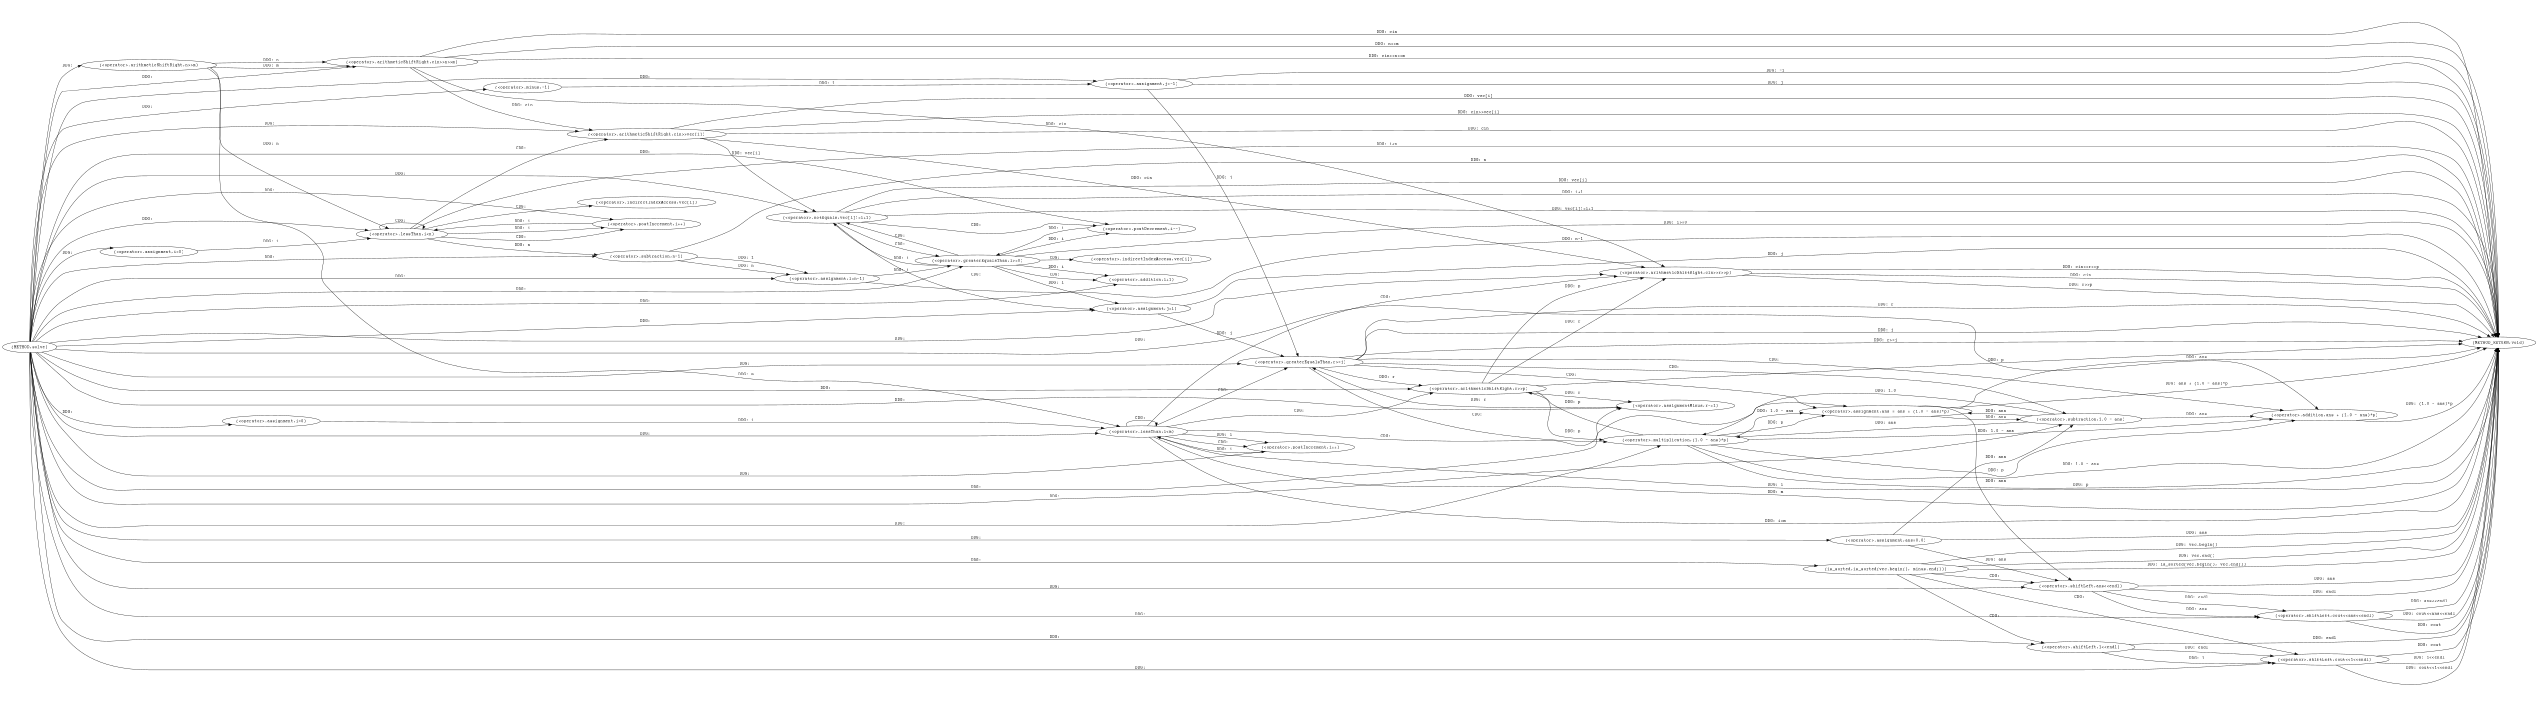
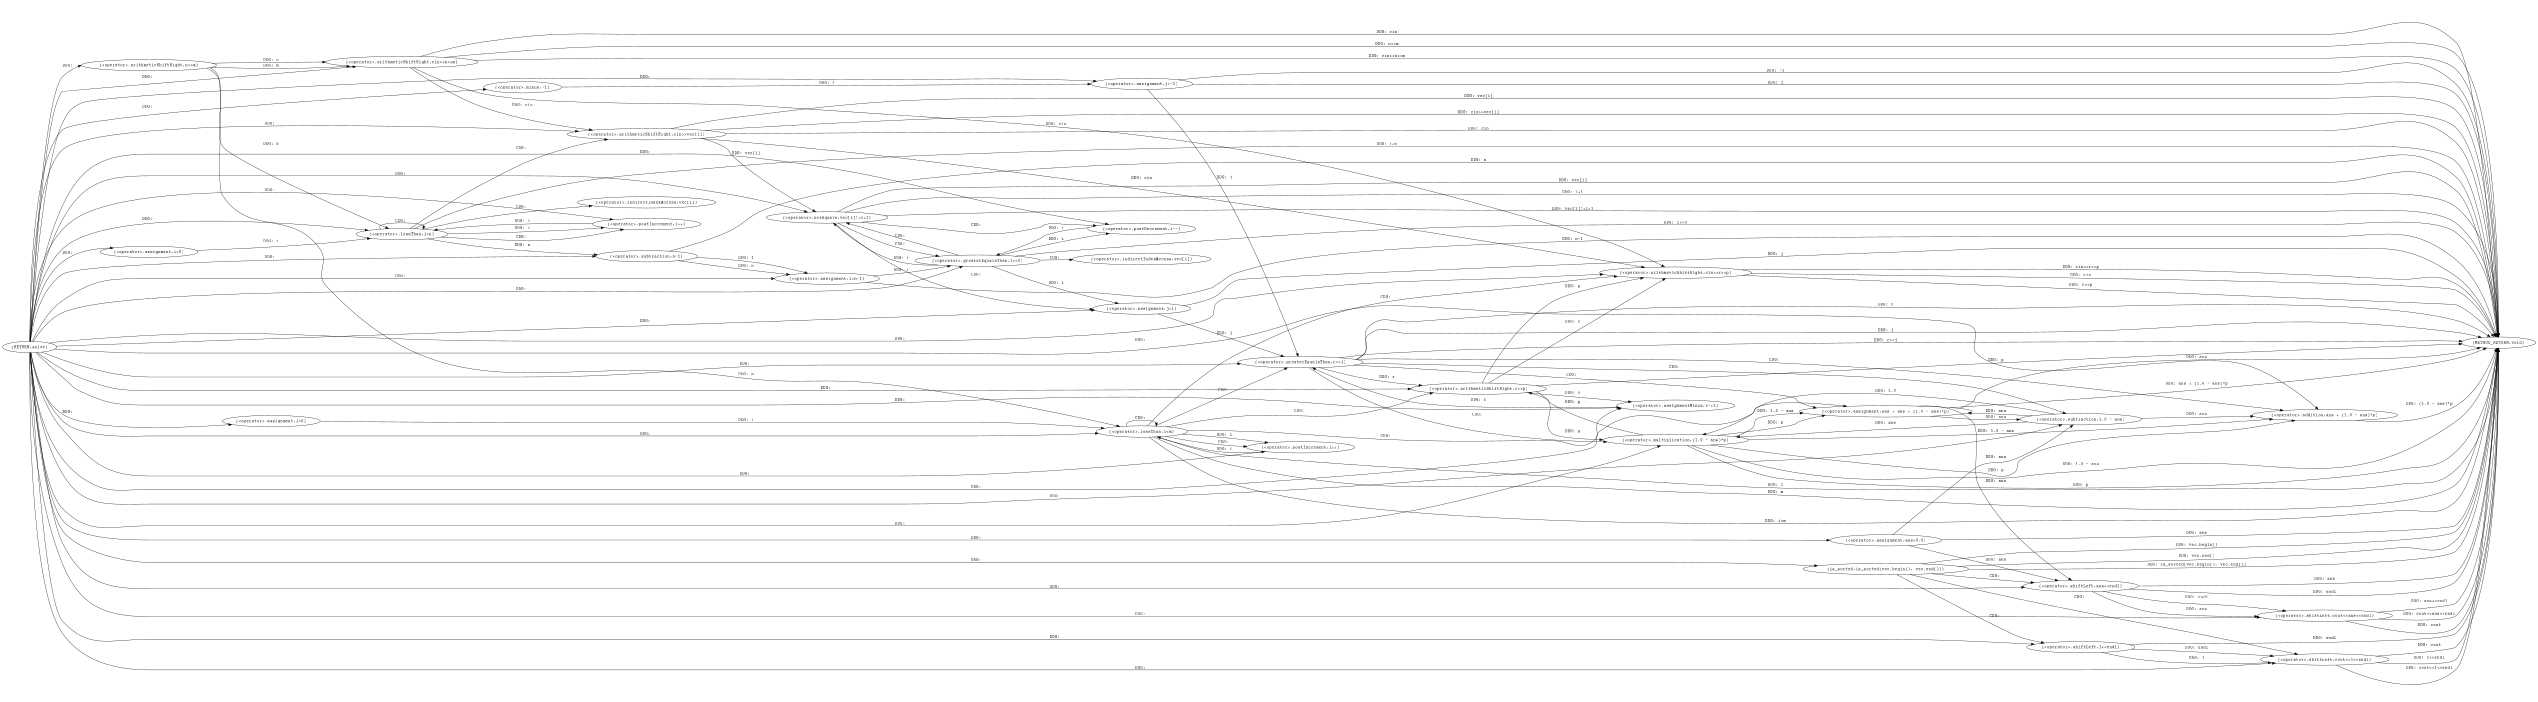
(1142, 280) -> none
(30, 347) -> (30, 347)
(1886, 569) -> (1886, 569)
